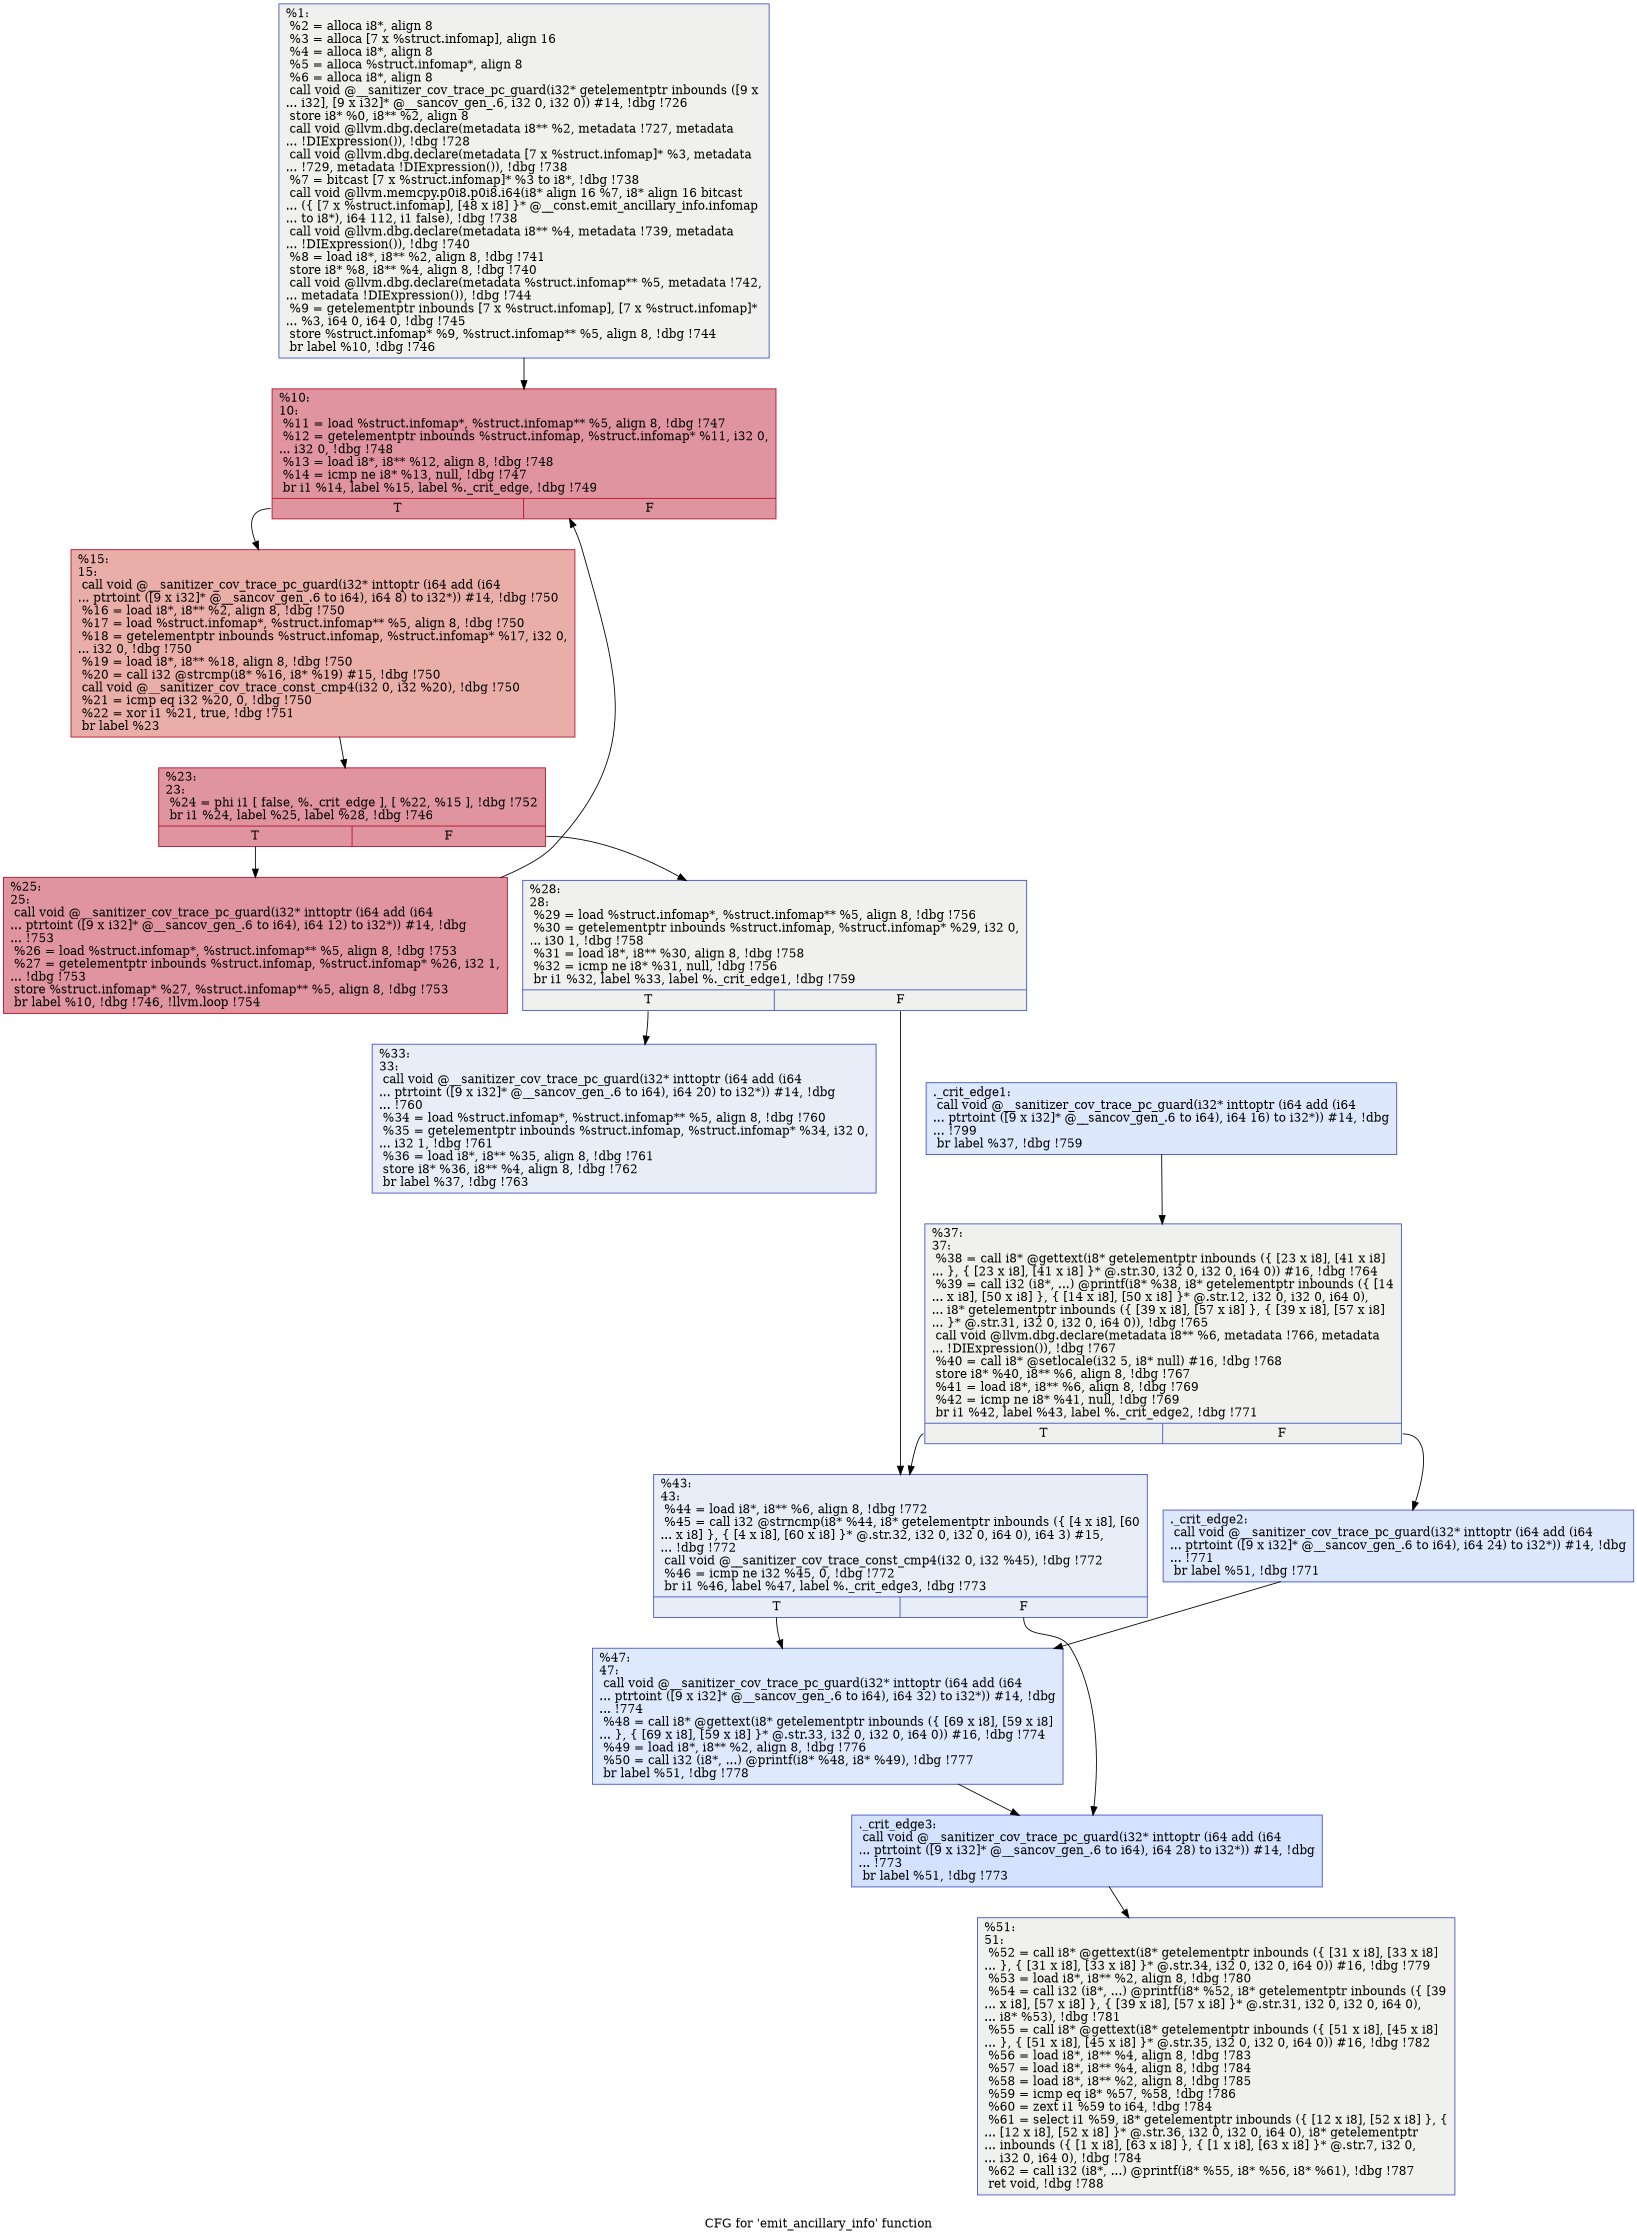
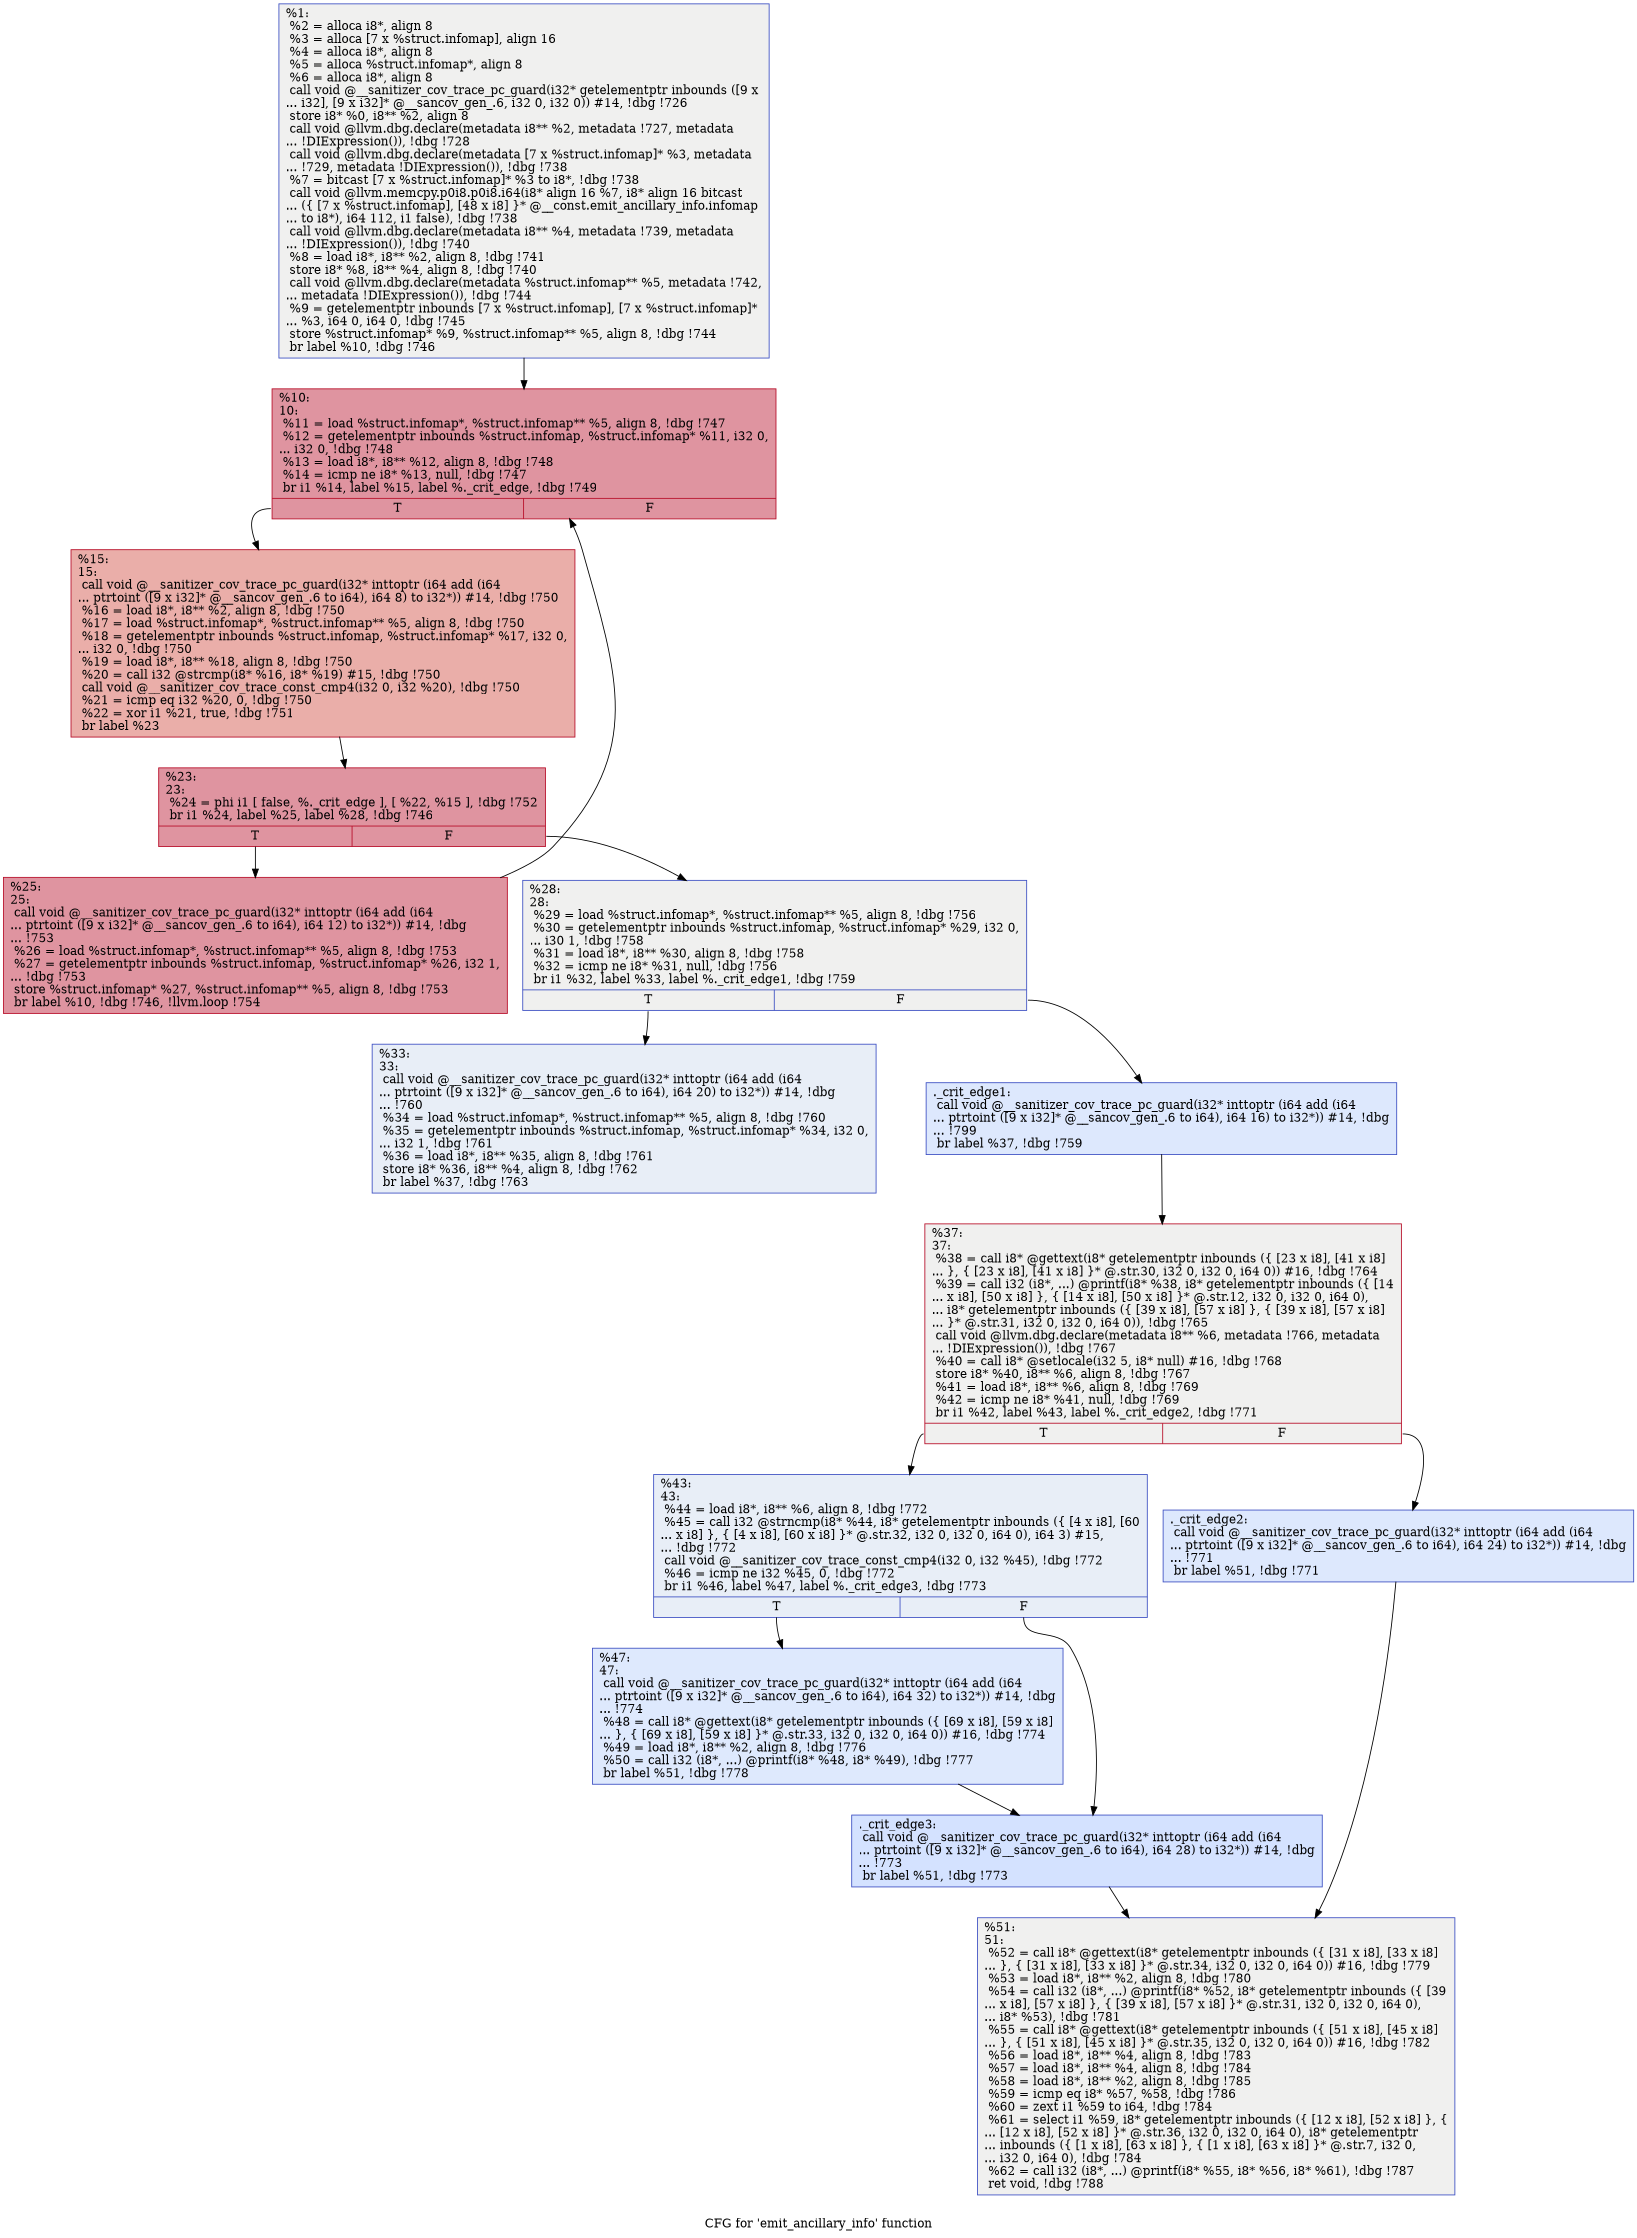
(900, 1239) -> (1091, 1025)
(1163, 1334) -> (1163, 1334)
(1171, 1614) -> (1371, 1749)
